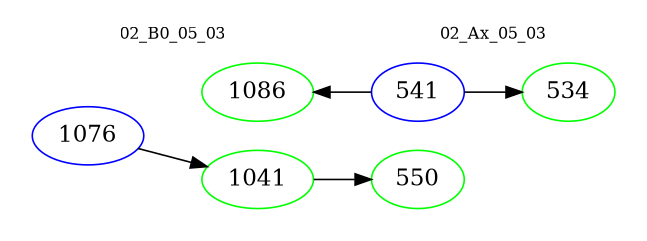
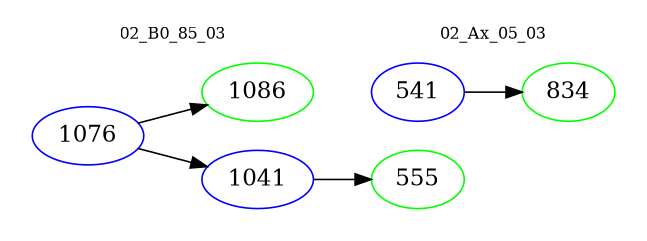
(173, 35) -> (173, 35)
(349, 92) -> (165, 116)
(569, 92) -> (569, 92)
(258, 179) -> (258, 179)
(418, 179) -> (418, 179)
